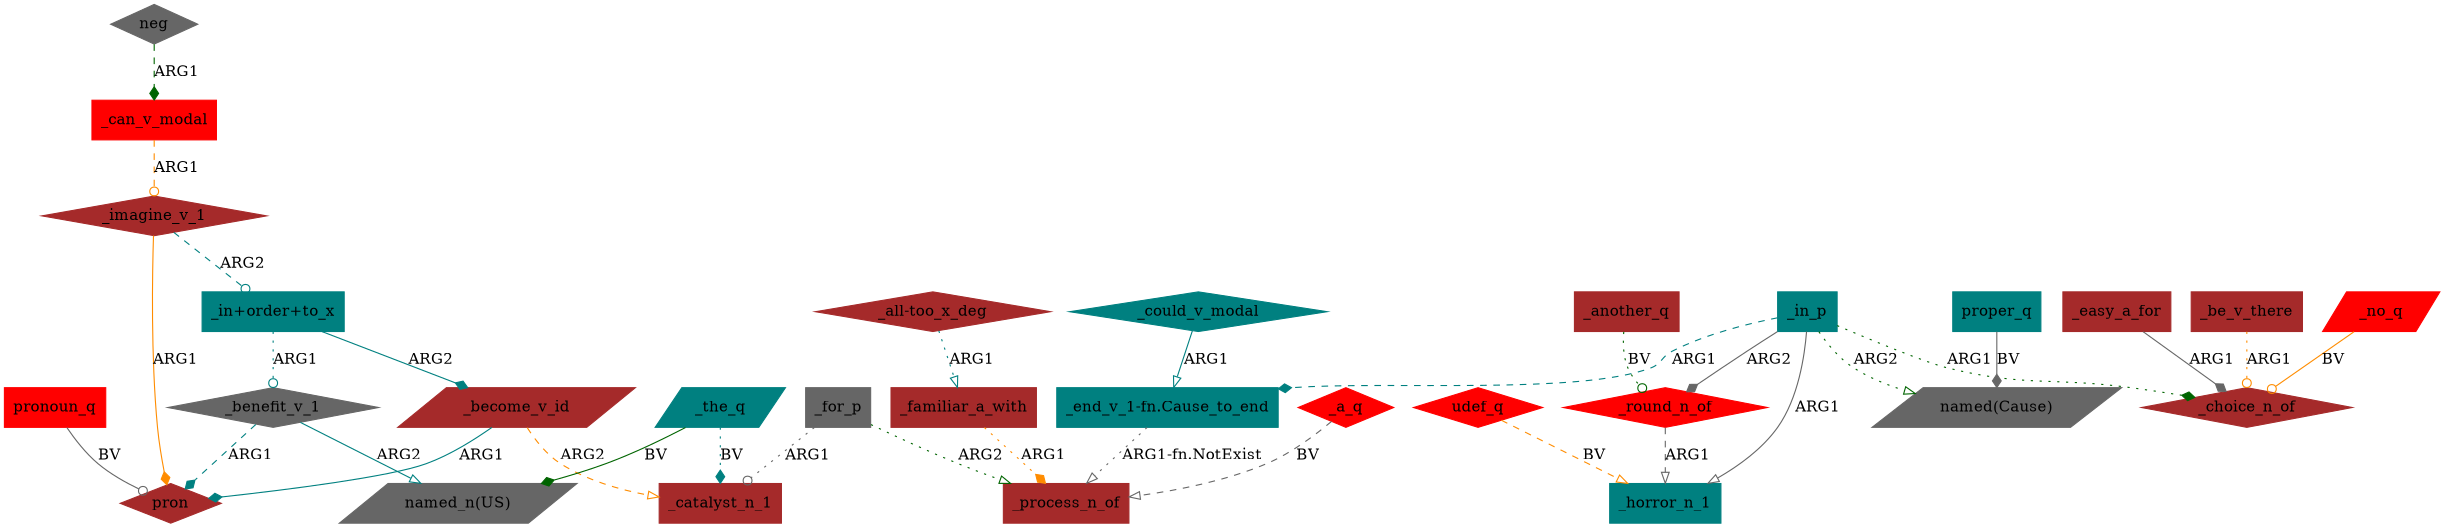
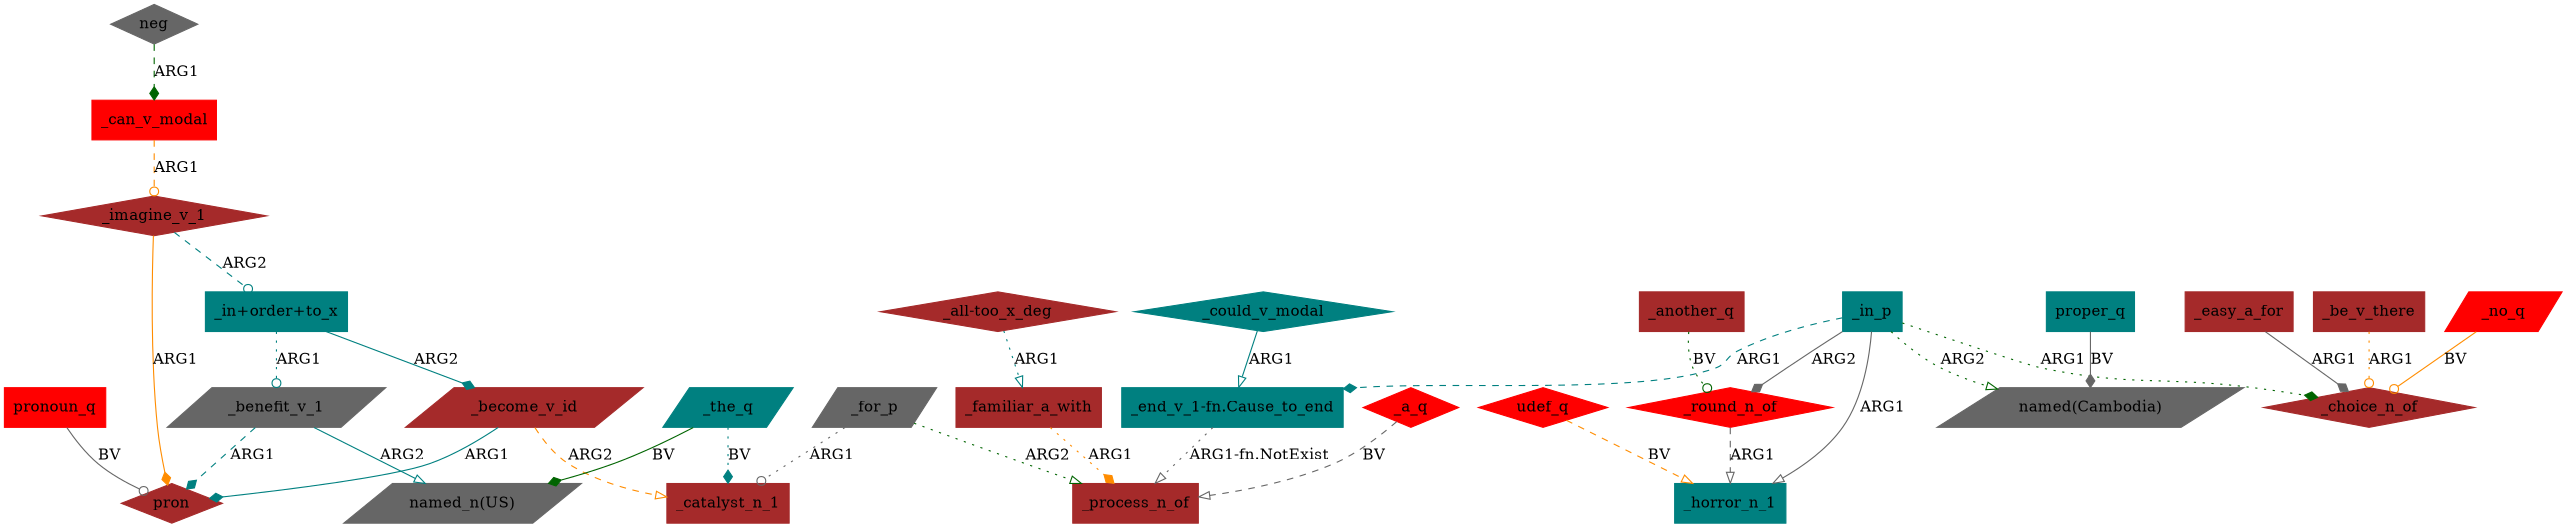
(273, 408) -> (276, 408)
(838, 408) -> (875, 408)
(1997, 408) -> (2090, 408)
